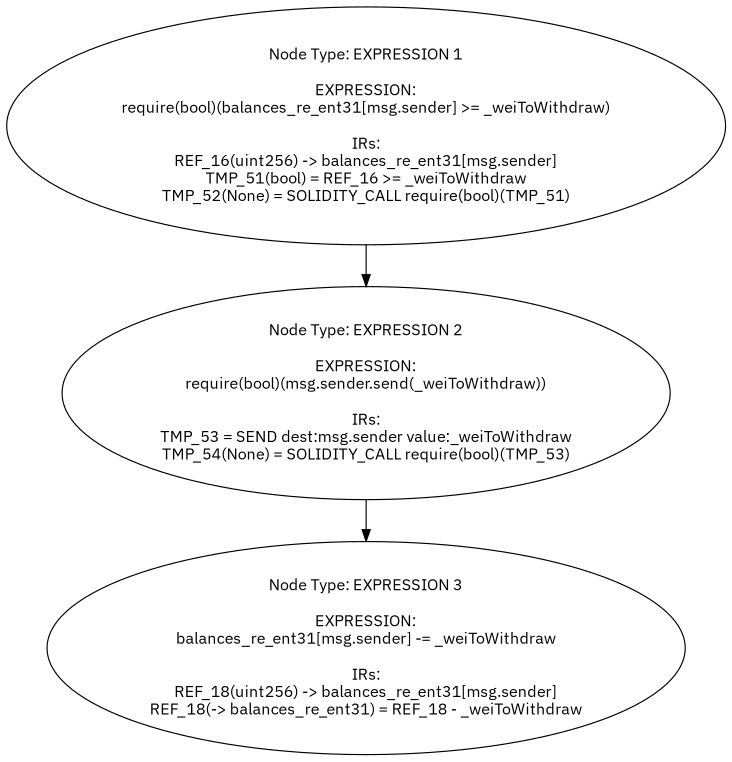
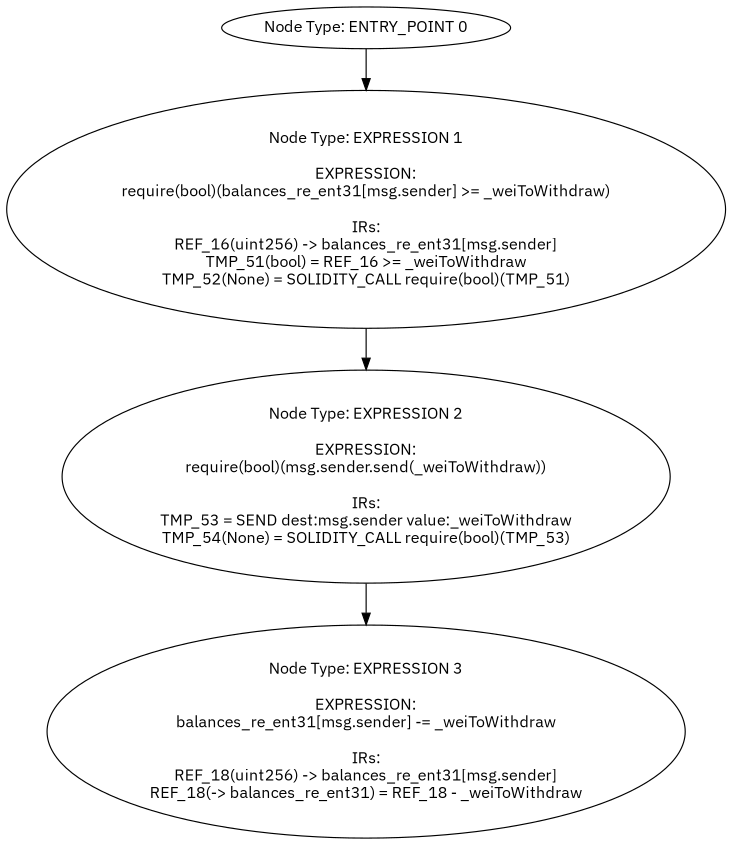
none -> (366, 28)
